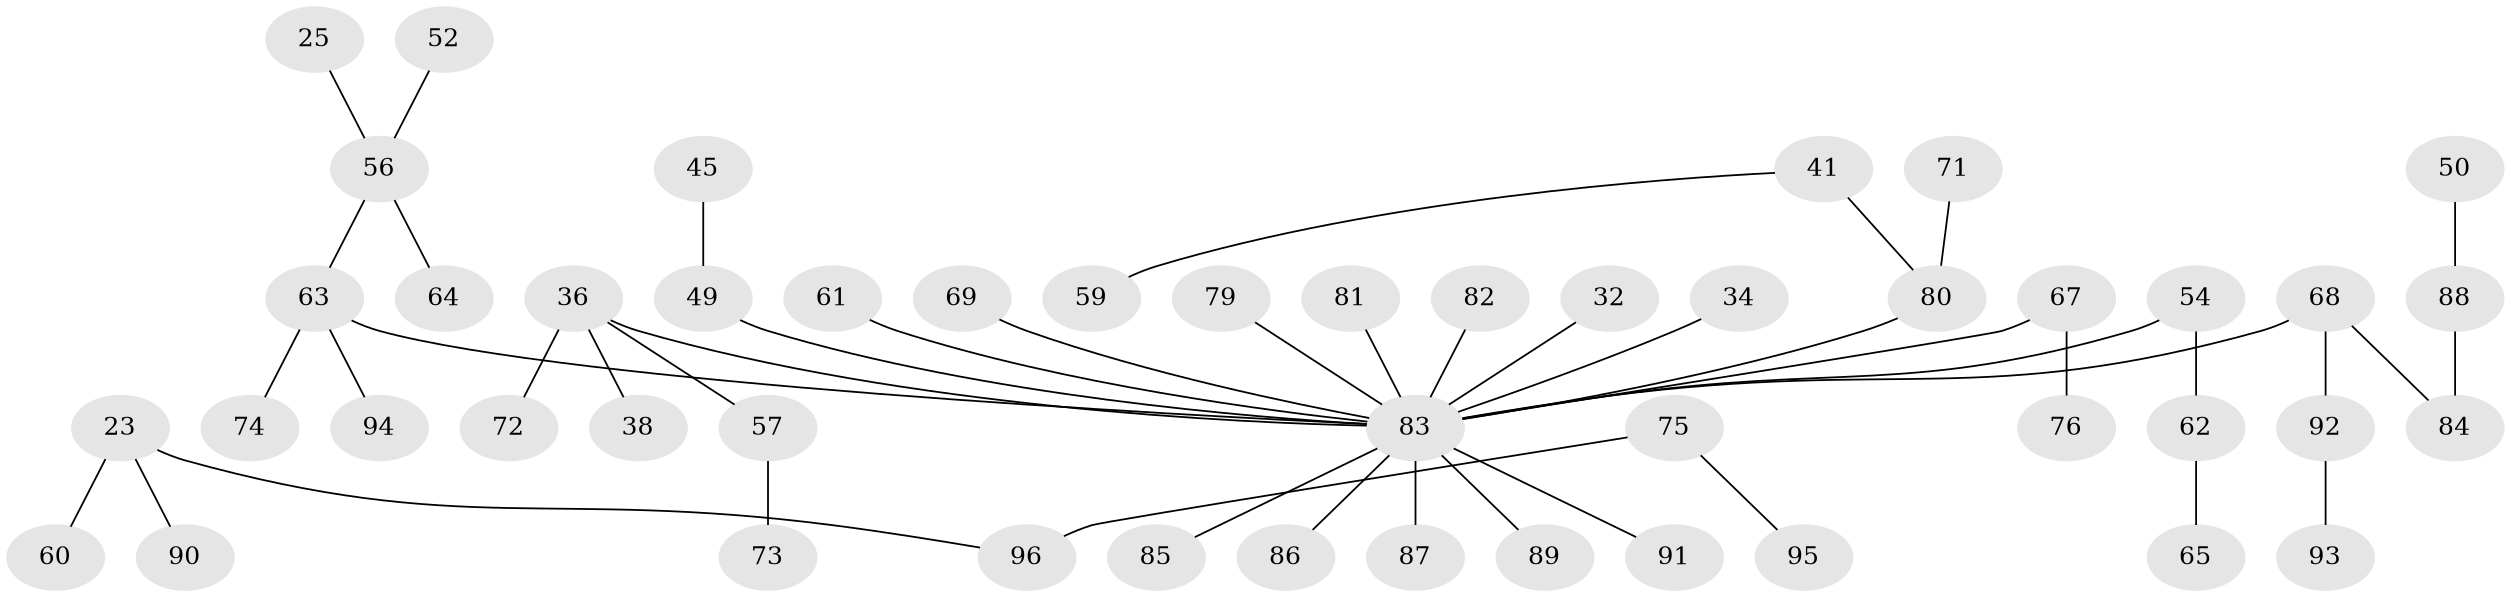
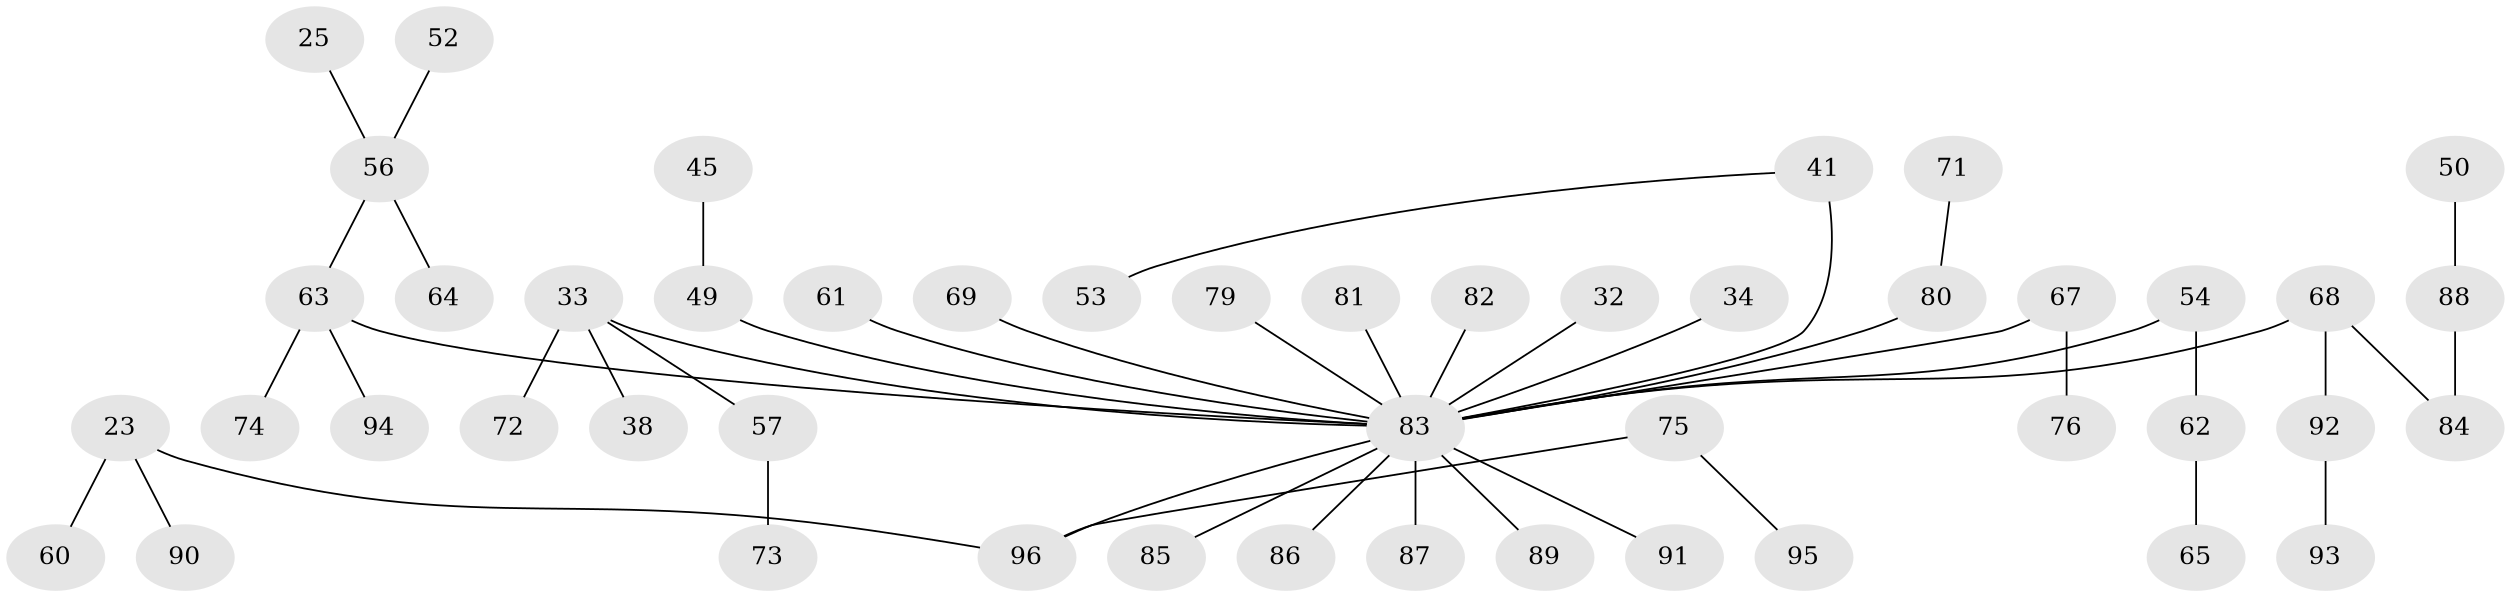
(1881, 234) -> (1794, 337)
(574, 299) -> (574, 299)
(1092, 299) -> (1092, 299)
none -> (1216, 483)
